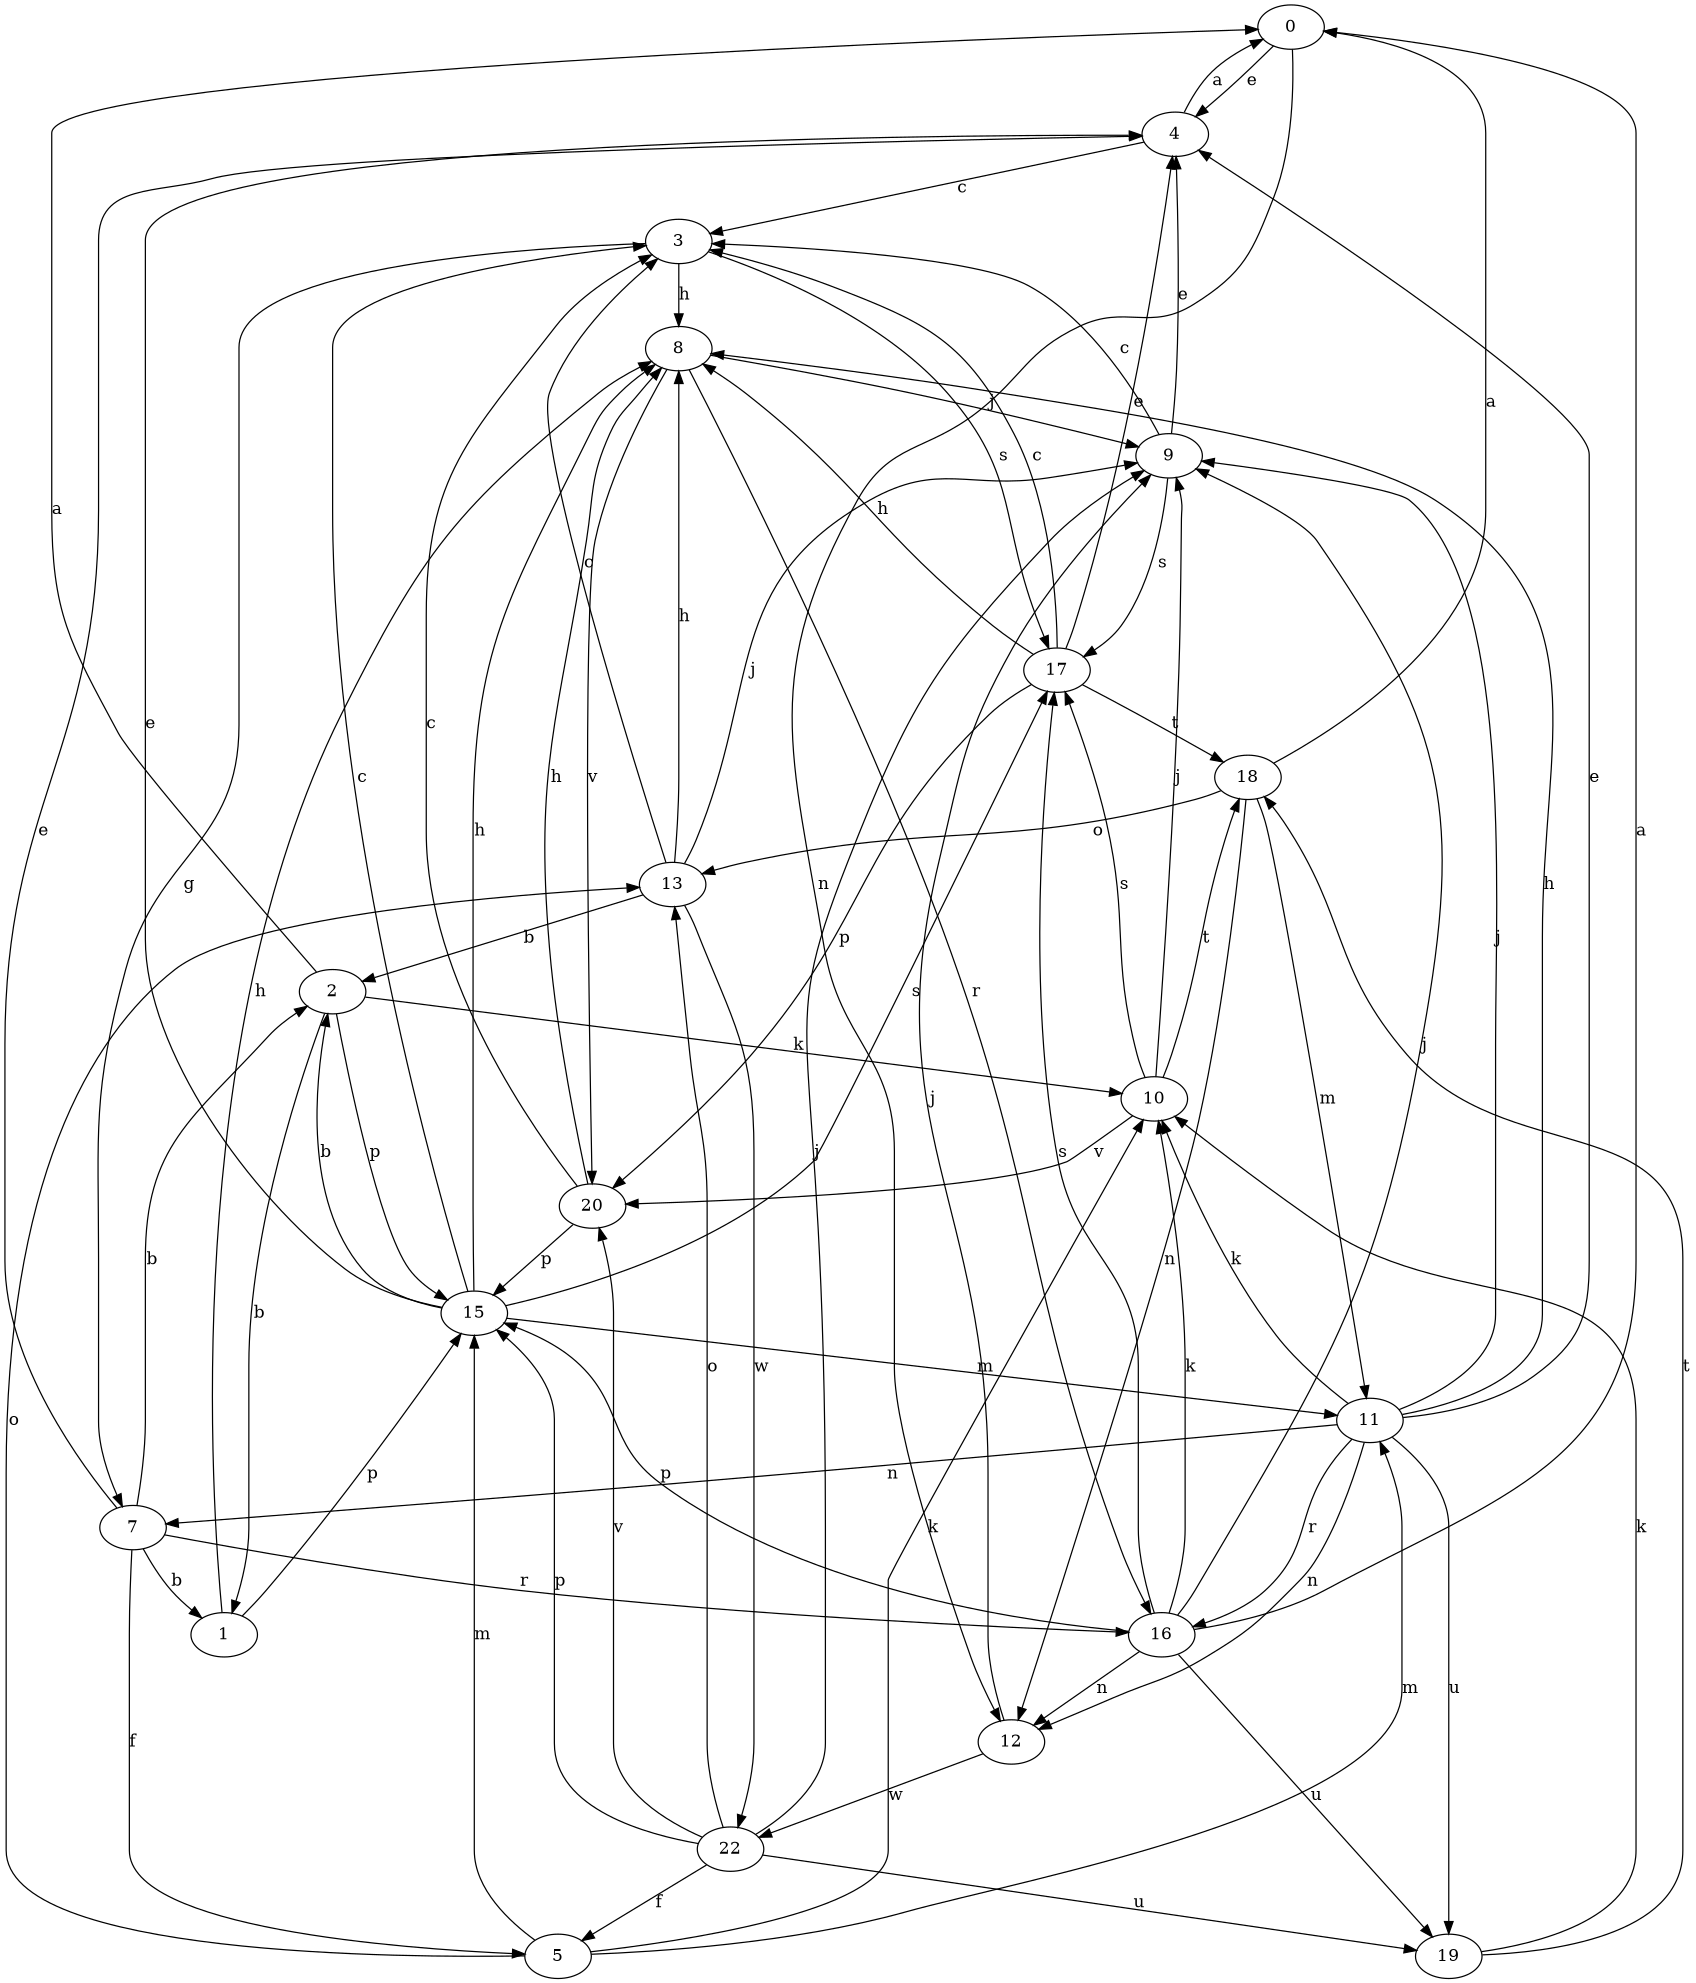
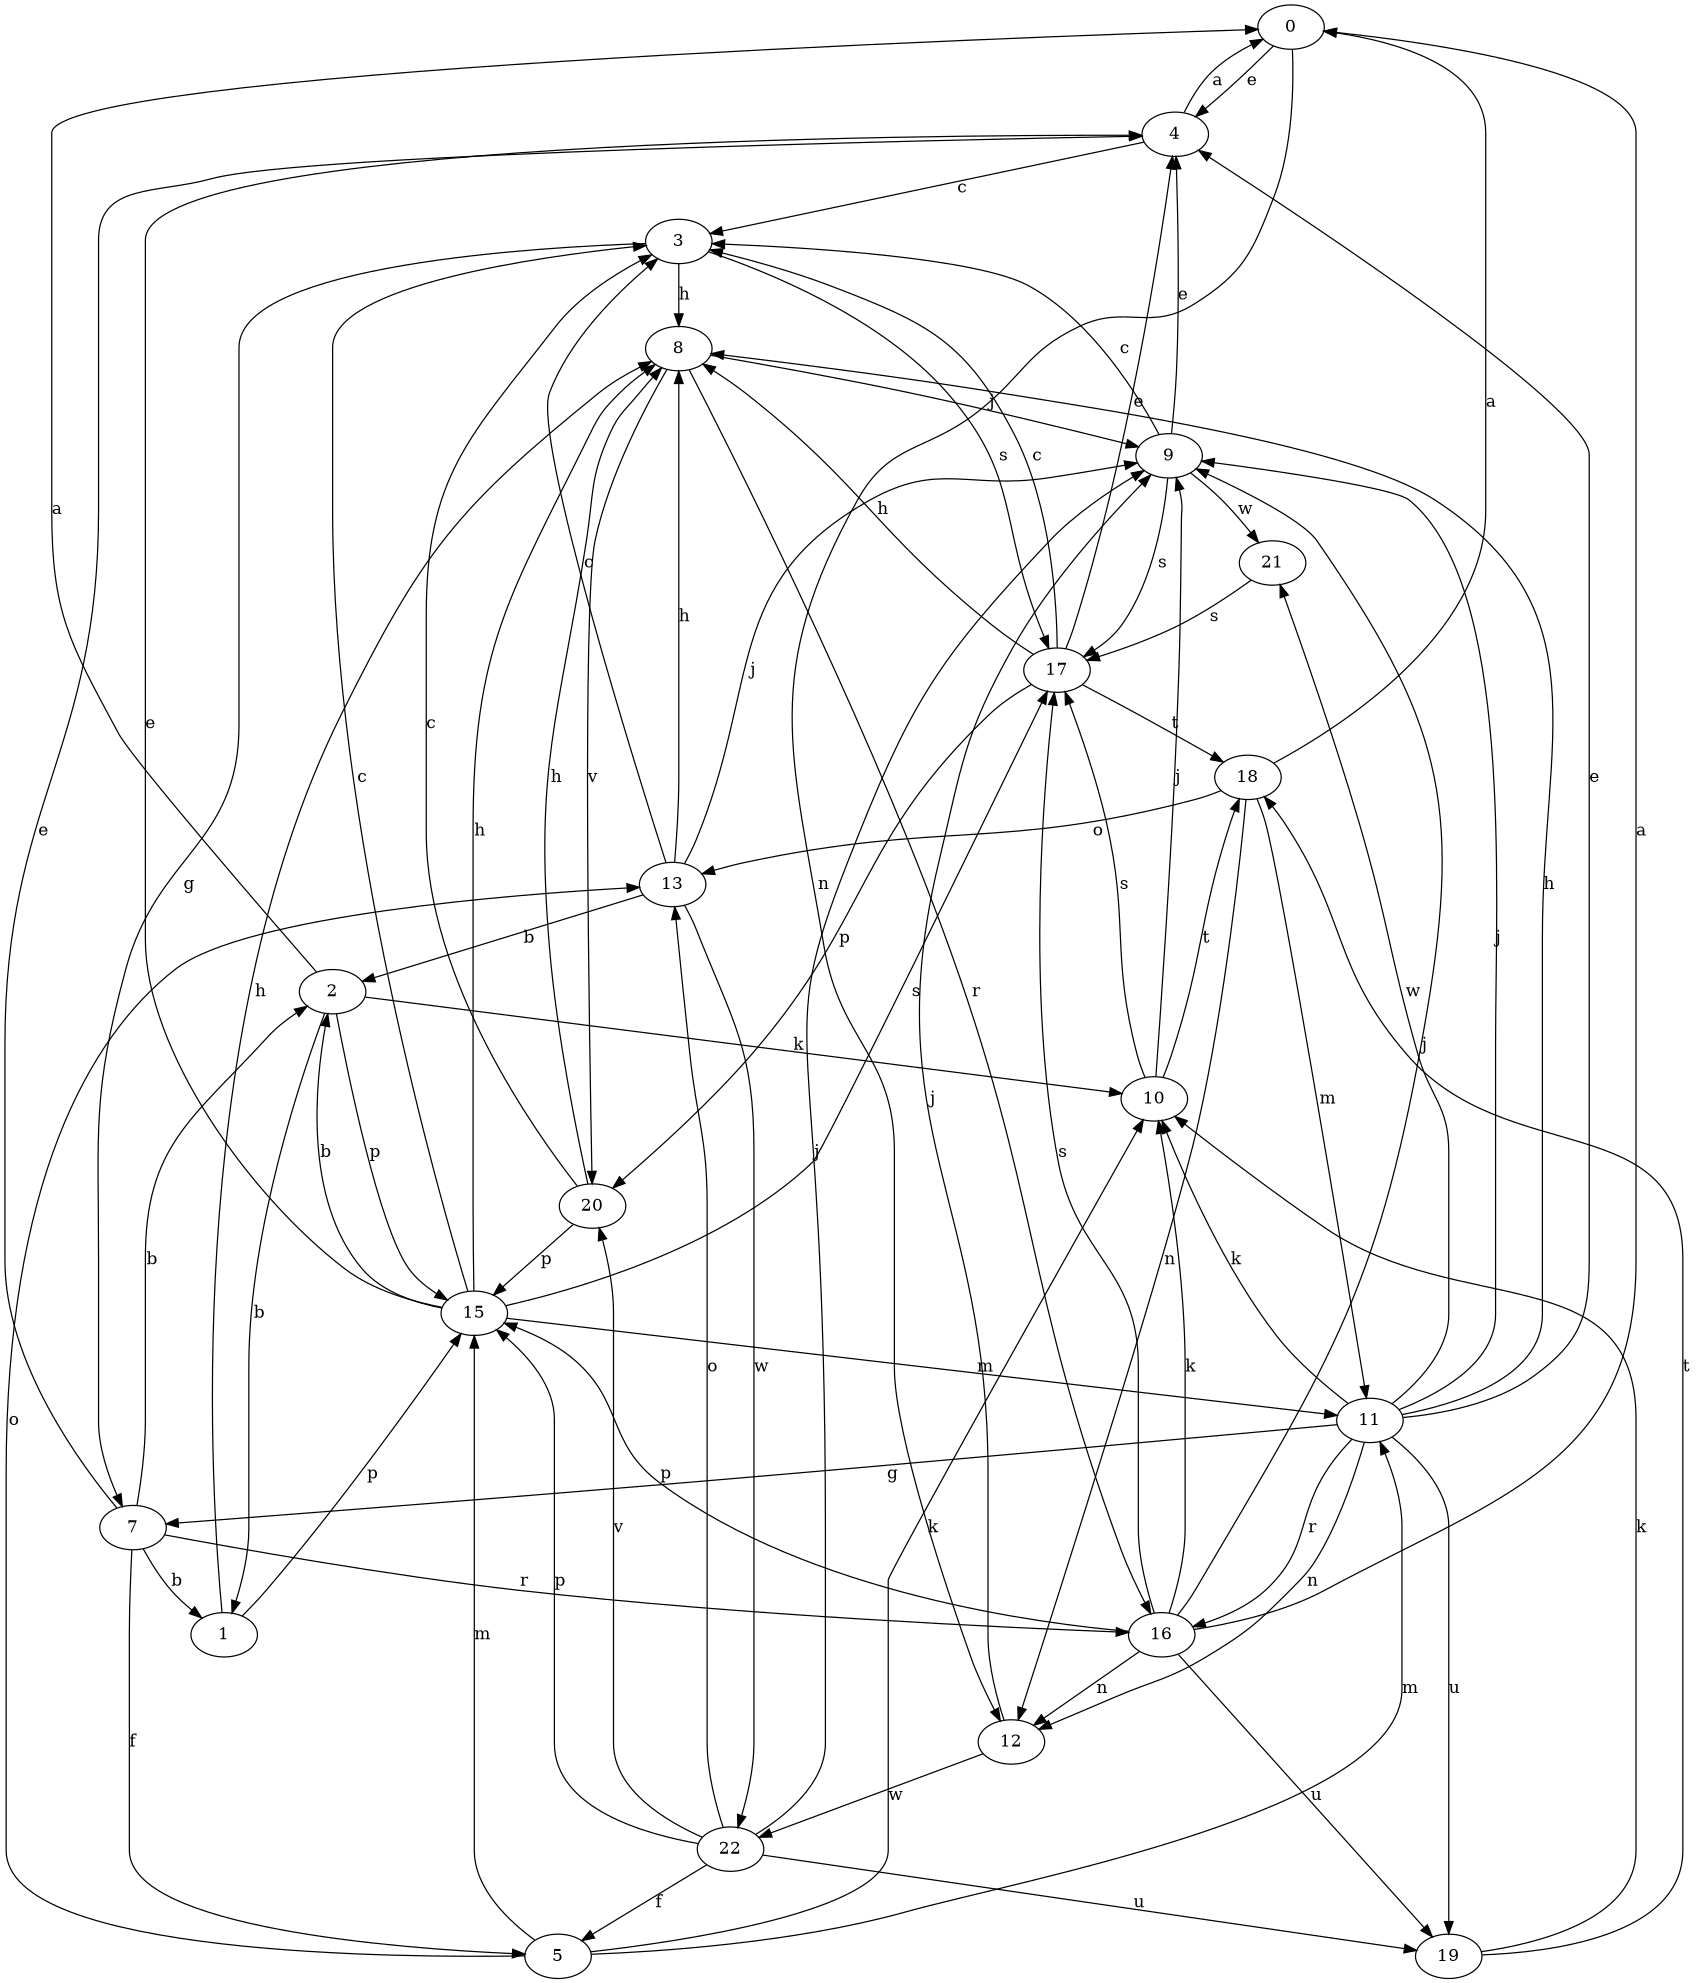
none -> (1273, 563)
(906, 1188) -> none
(893, 1474) -> (893, 1474)
